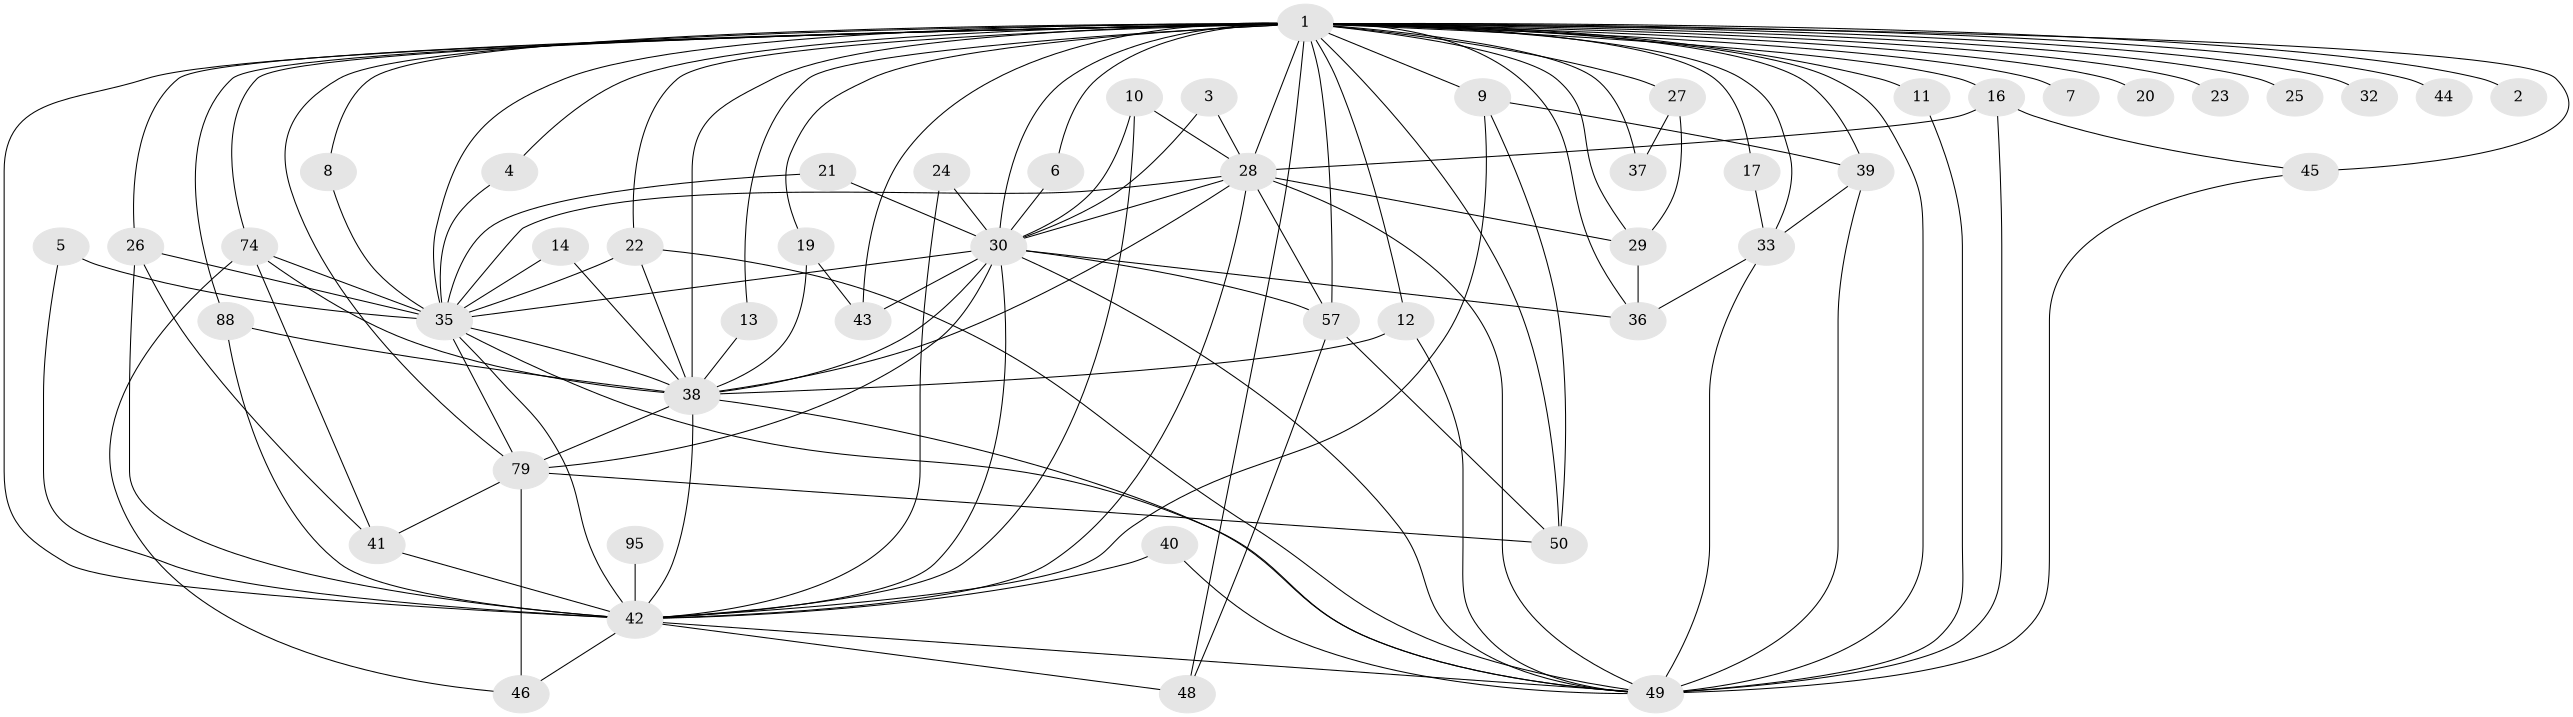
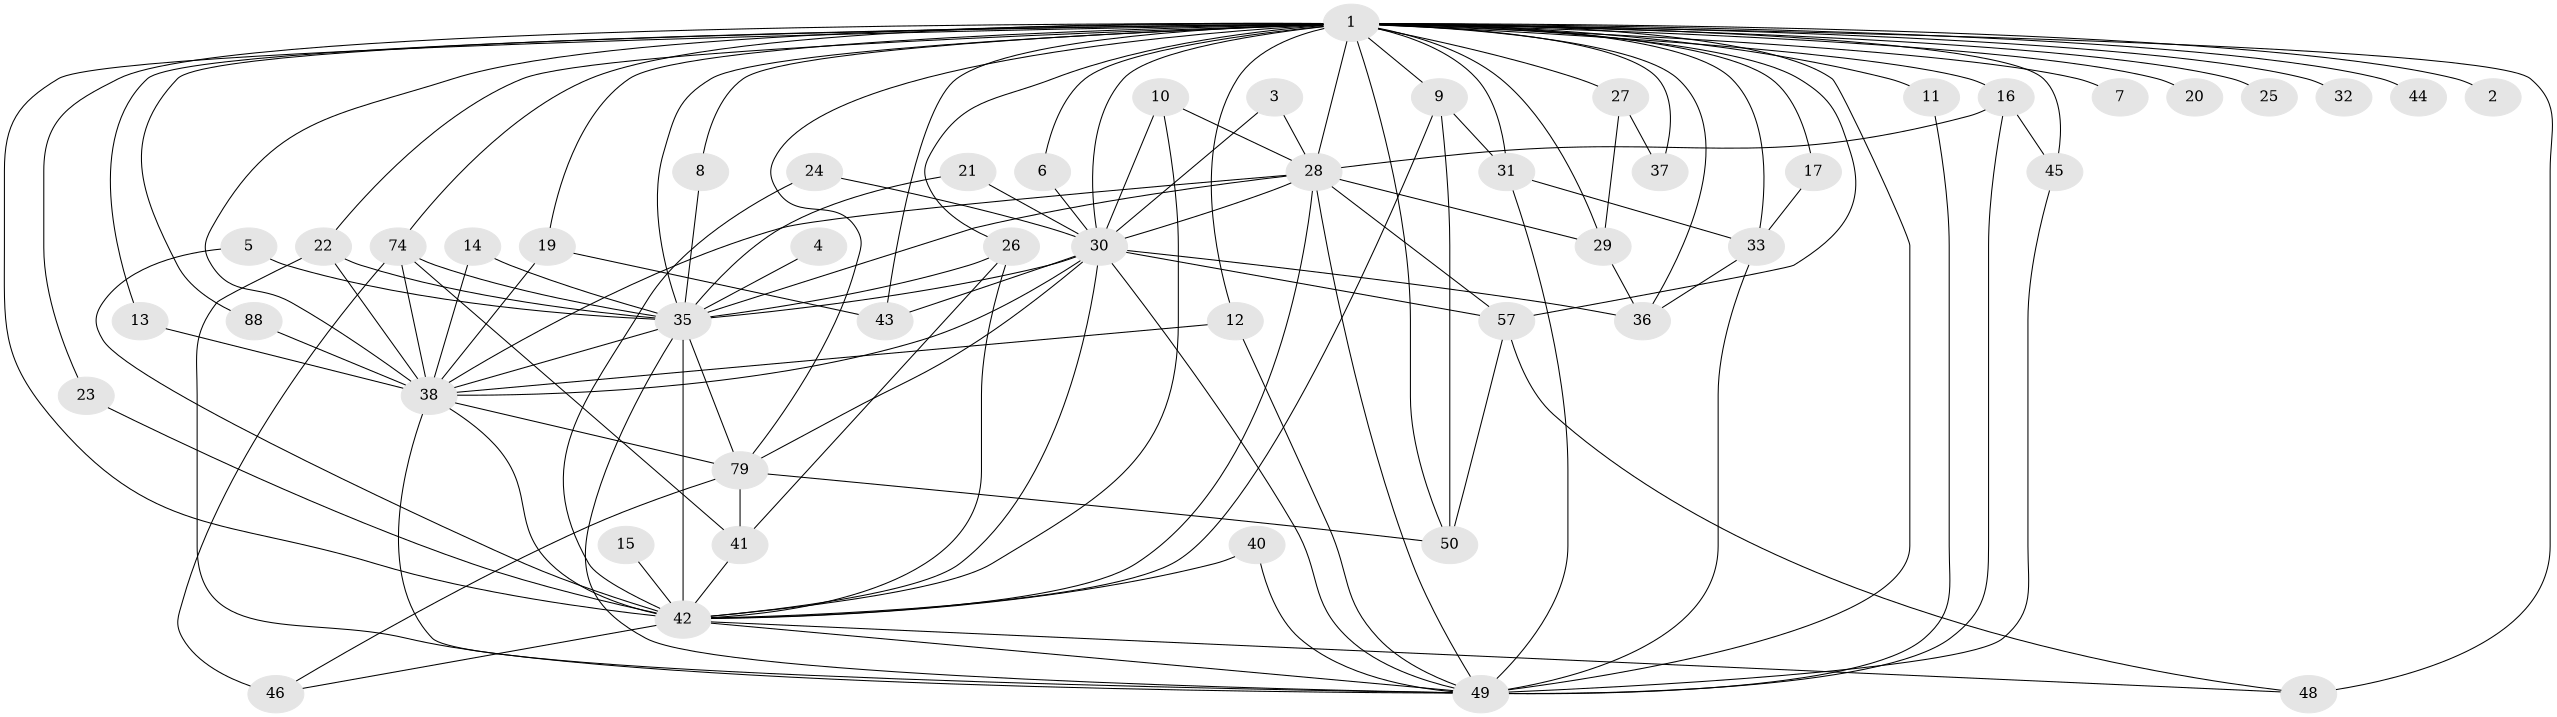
(692, 62) -> none
(1866, 172) -> (1507, 172)
(635, 545) -> (626, 545)
(348, 568) -> (376, 528)
